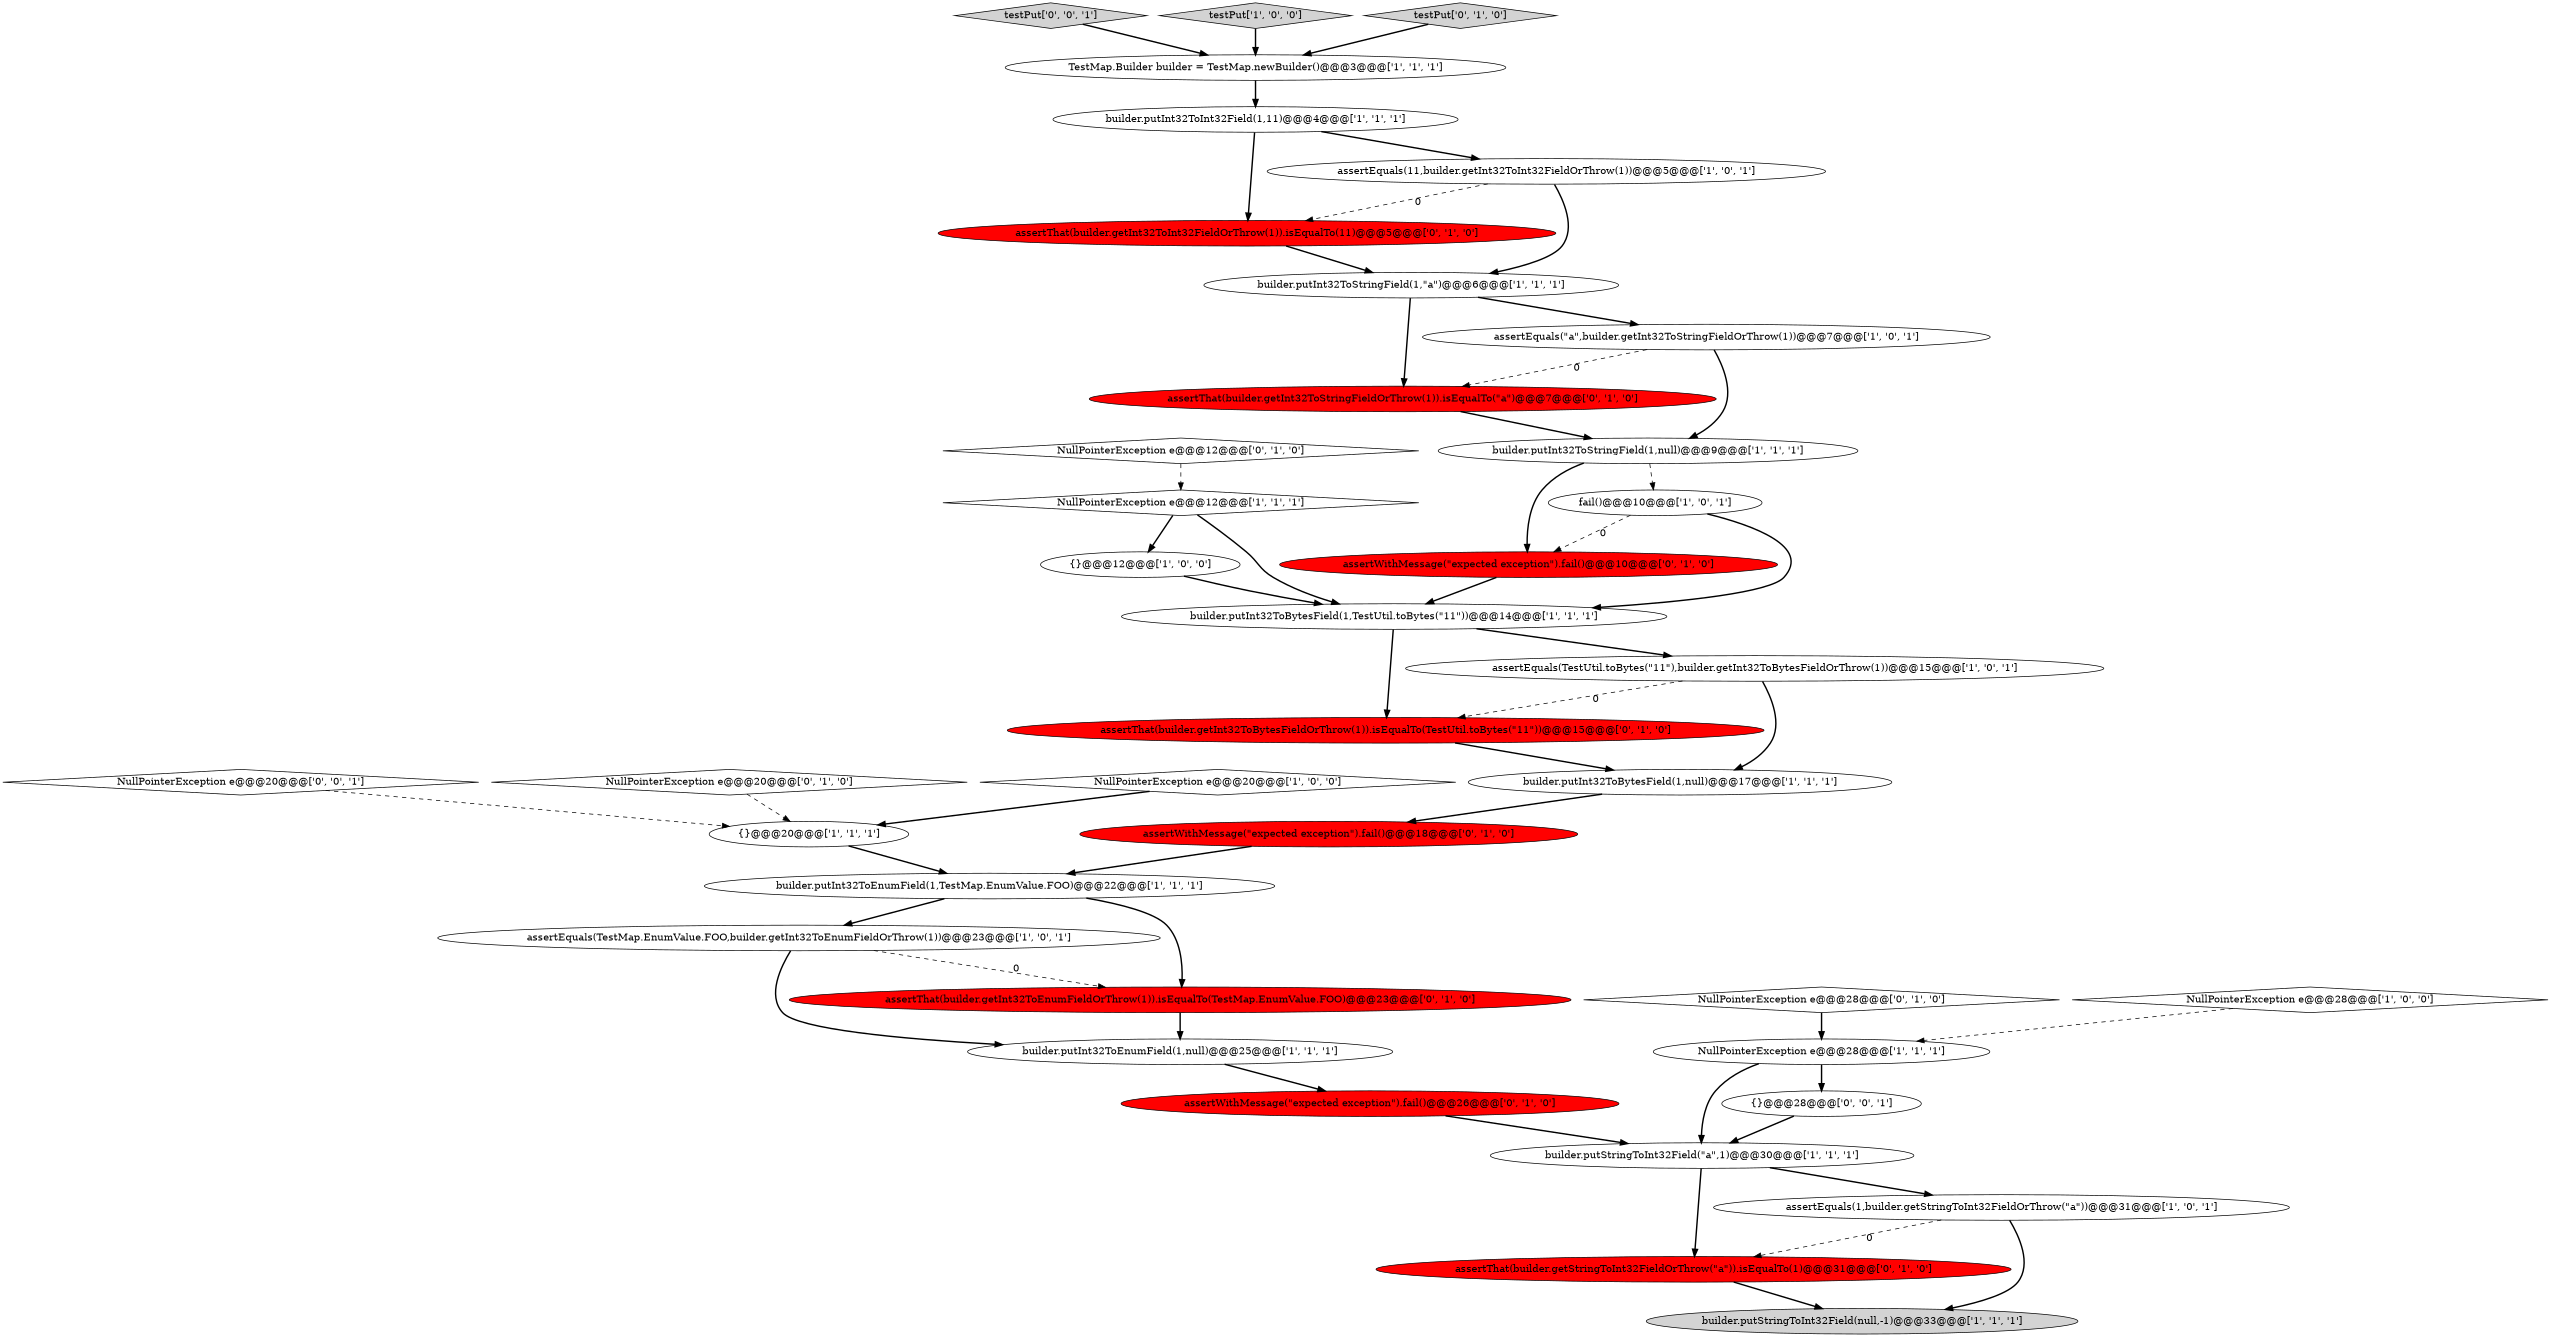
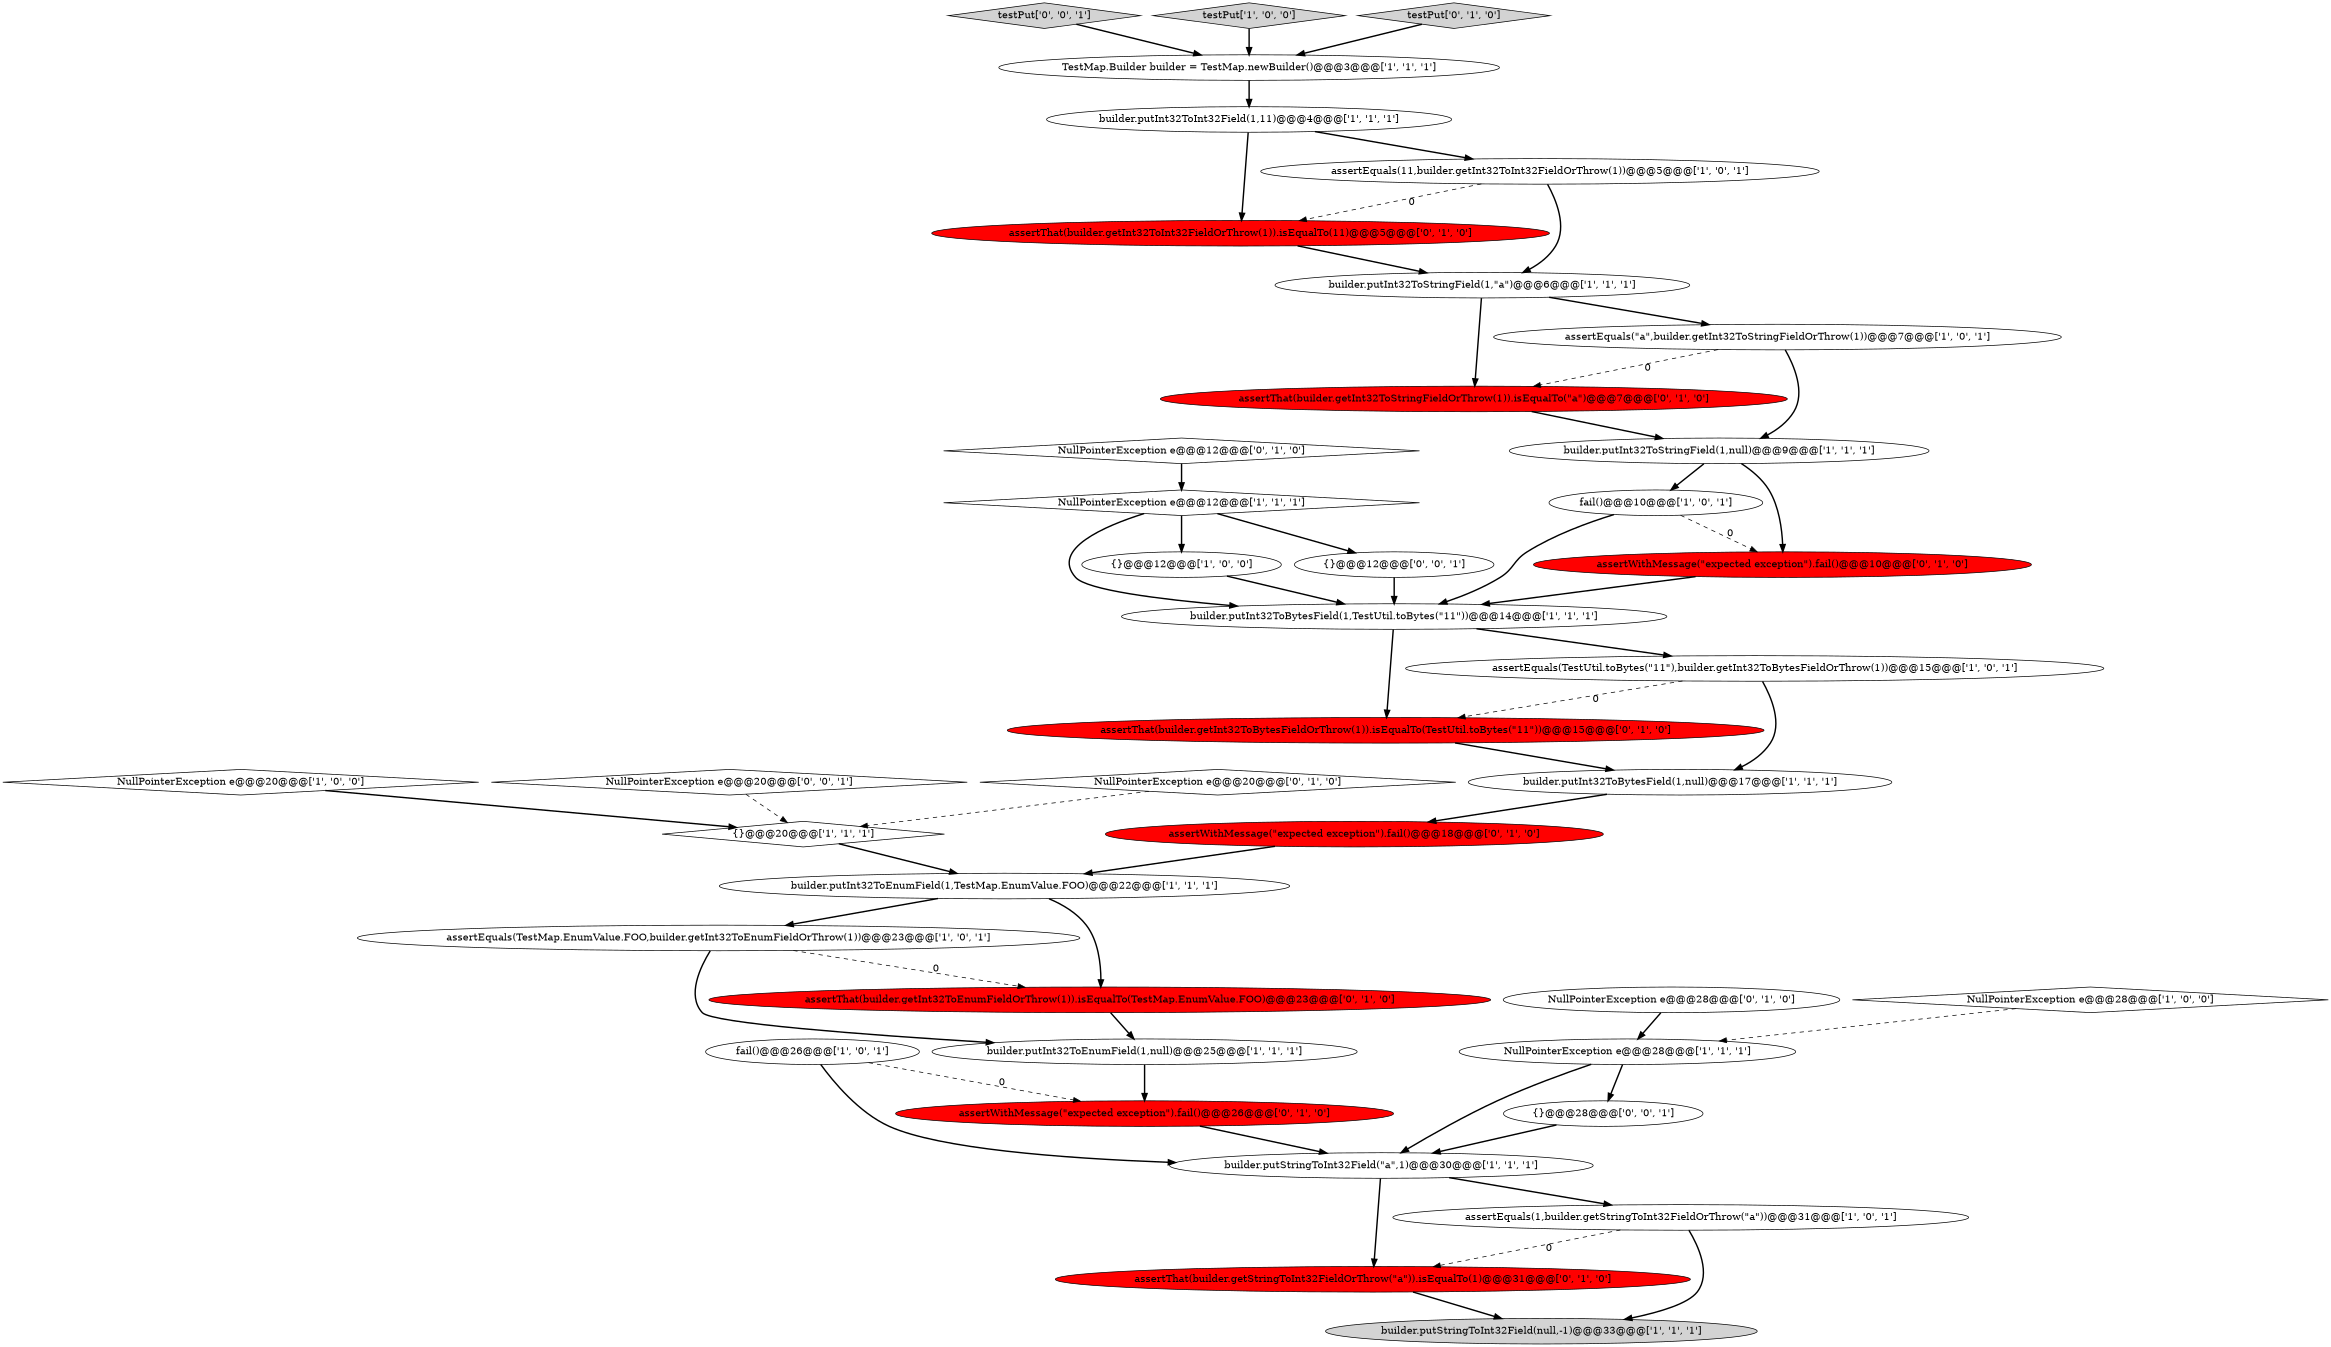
(1181, 473) -> (1182, 473)
(1651, 473) -> (1690, 475)
none -> (1394, 565)
(809, 834) -> (803, 834)
(1822, 1000) -> (1672, 1000)
none -> (813, 1052)
